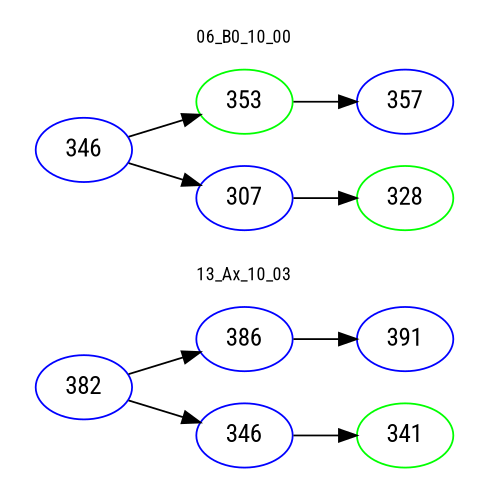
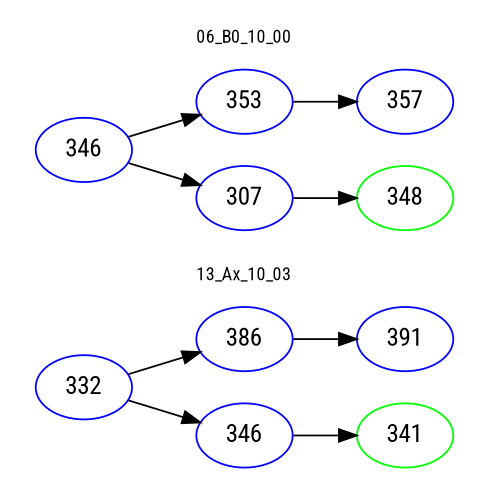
(245, 102) -> (245, 102)
(405, 198) -> (405, 198)
(84, 387) -> (84, 387)
